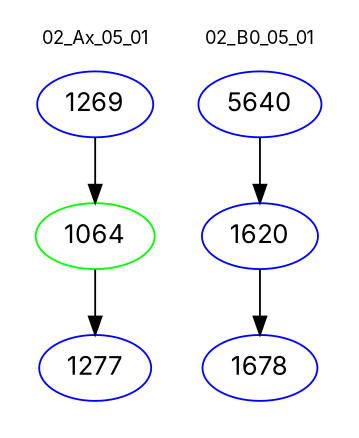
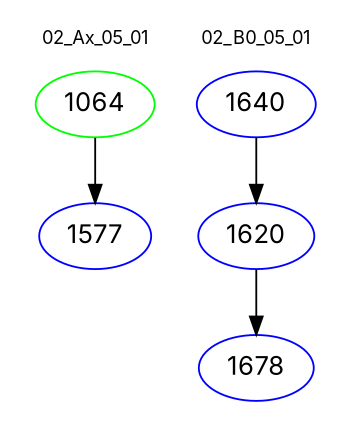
(95, 104) -> none
(260, 104) -> (256, 104)
(95, 368) -> (95, 236)
